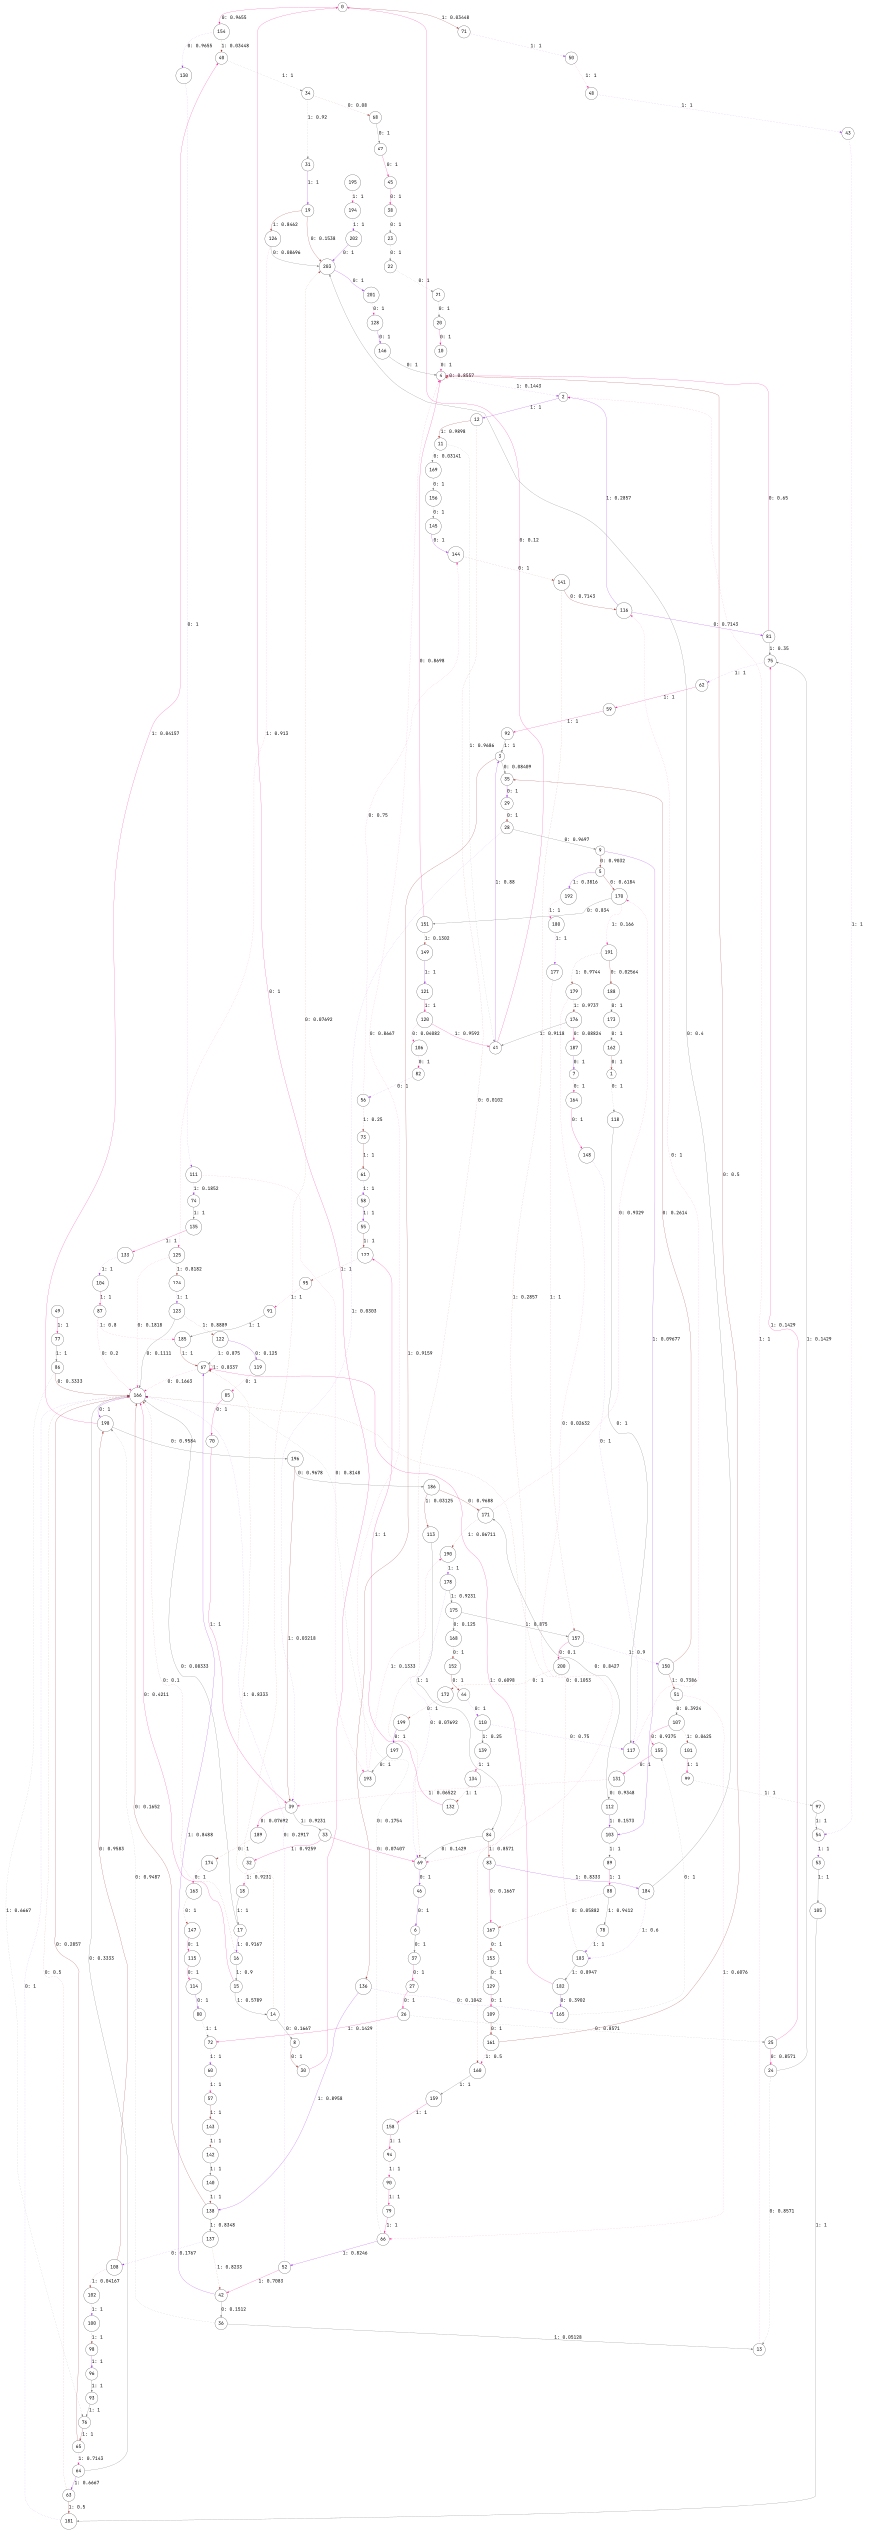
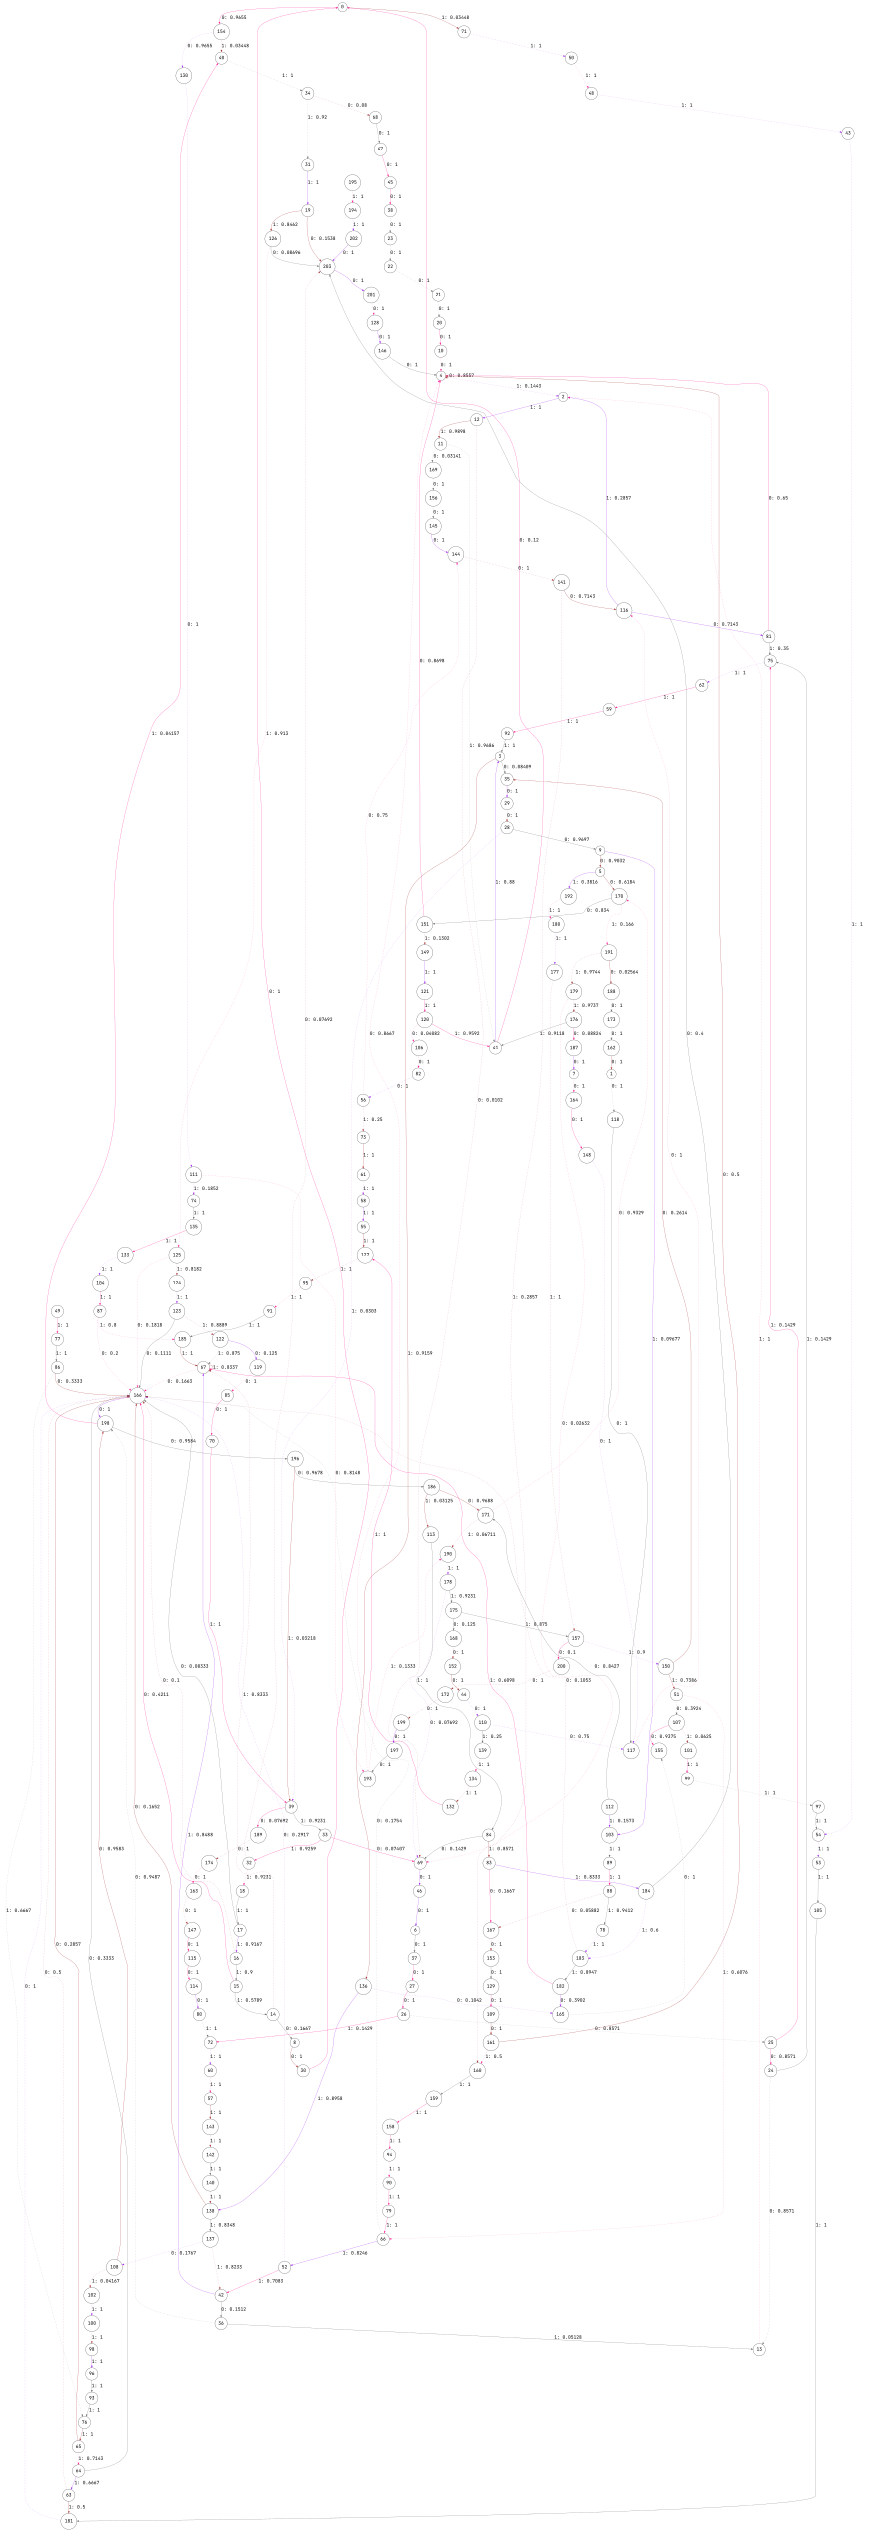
(617, 1779) -> none
